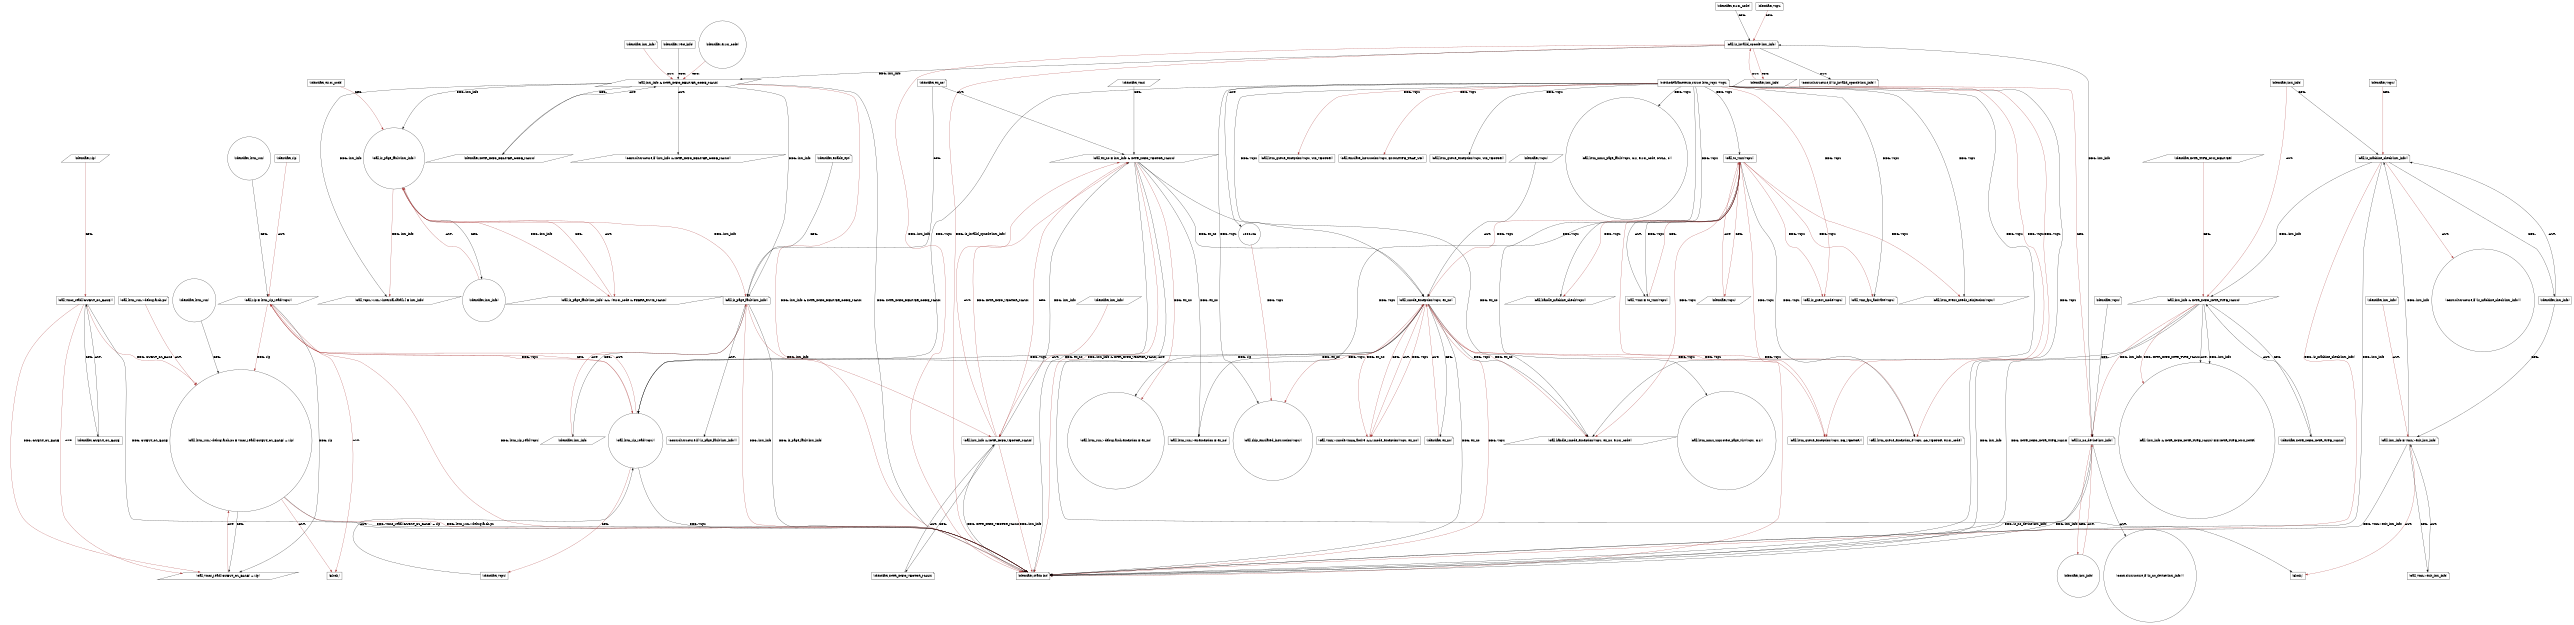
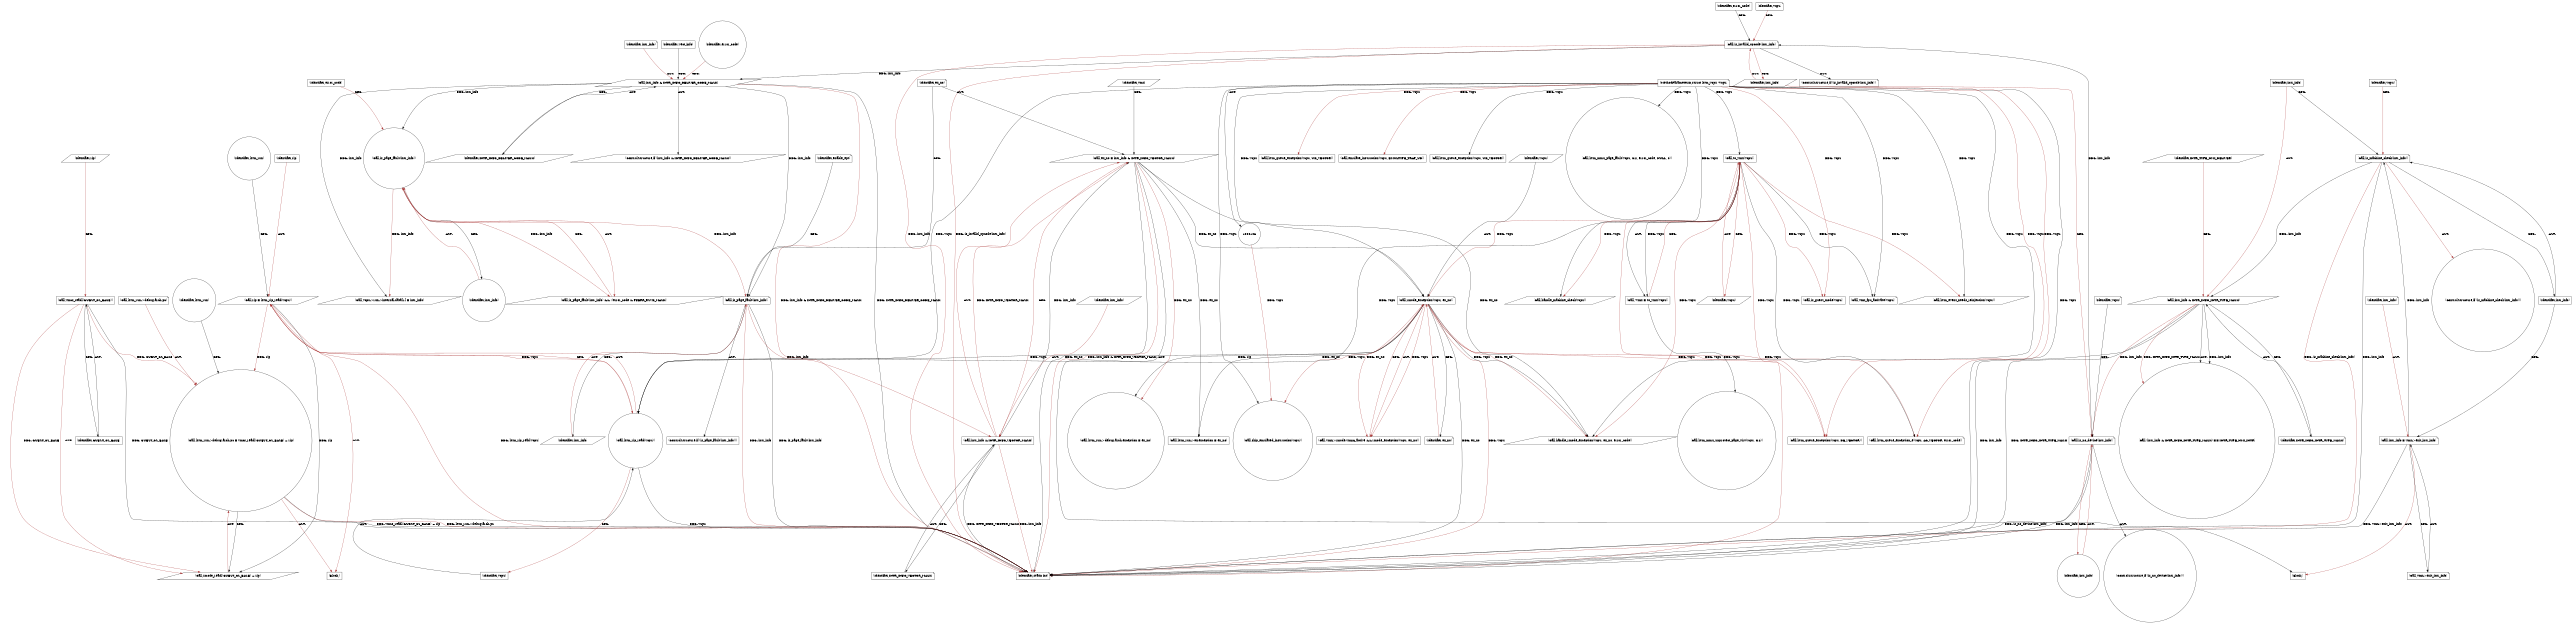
(1810, 233) -> (1810, 233)
(1506, 247) -> (1689, 354)
(228, 576) -> (228, 576)
